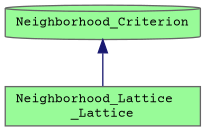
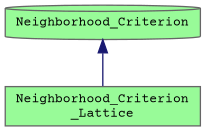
(103, 106) -> (103, 106)
